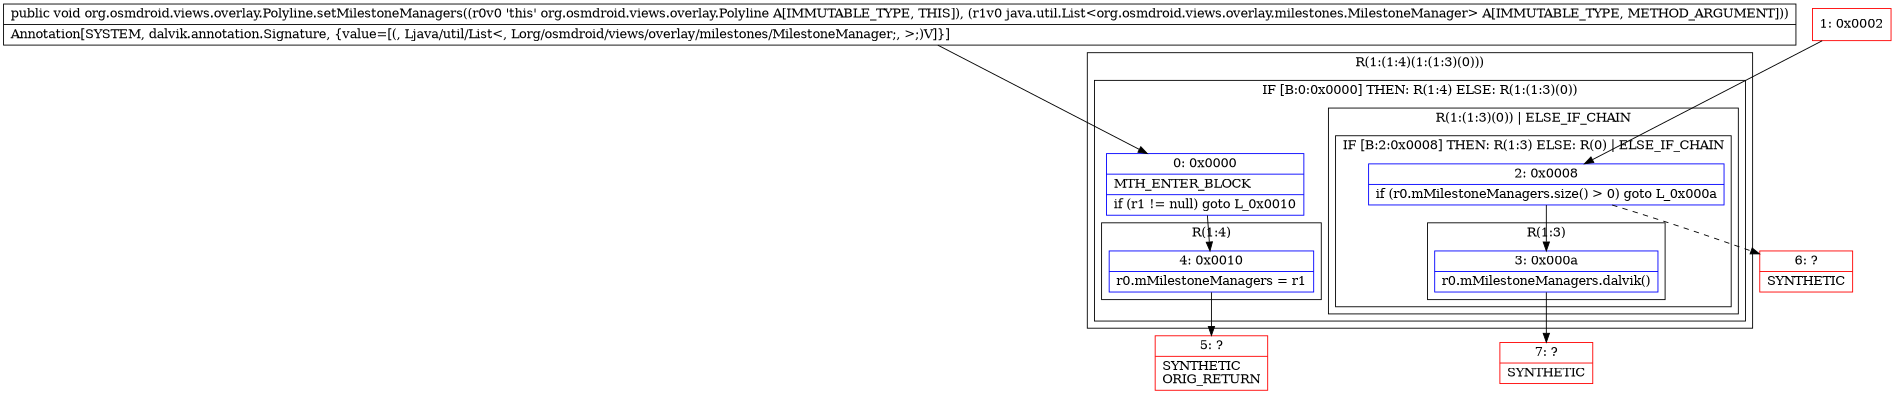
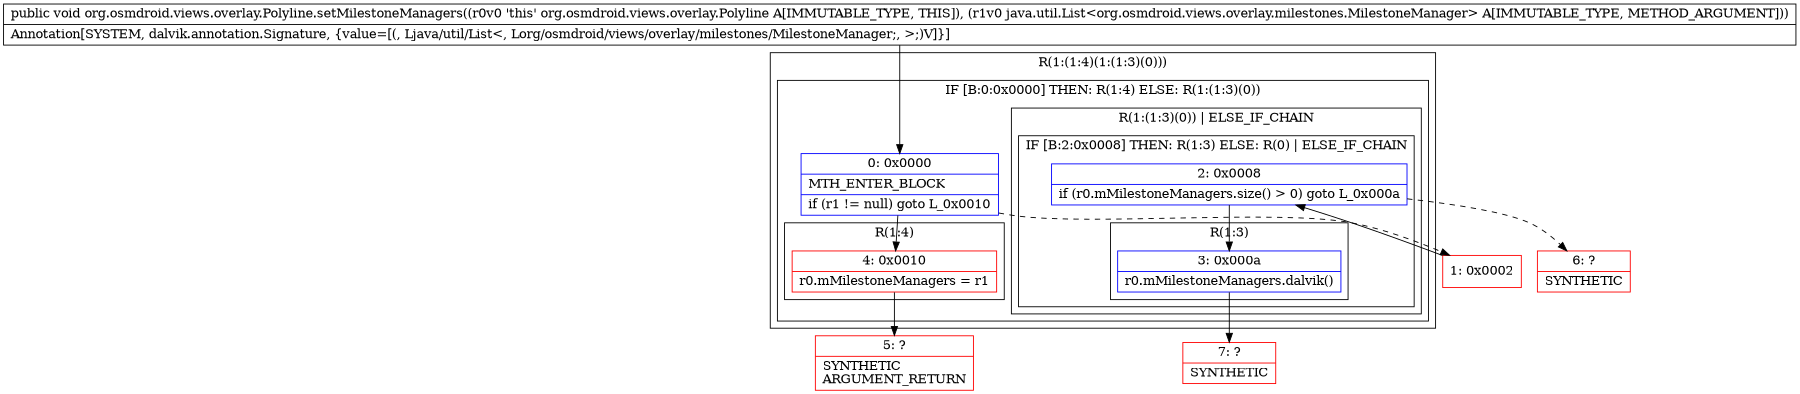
none -> (1222, 217)
(1211, 271) -> (894, 271)
(1211, 380) -> (894, 380)
